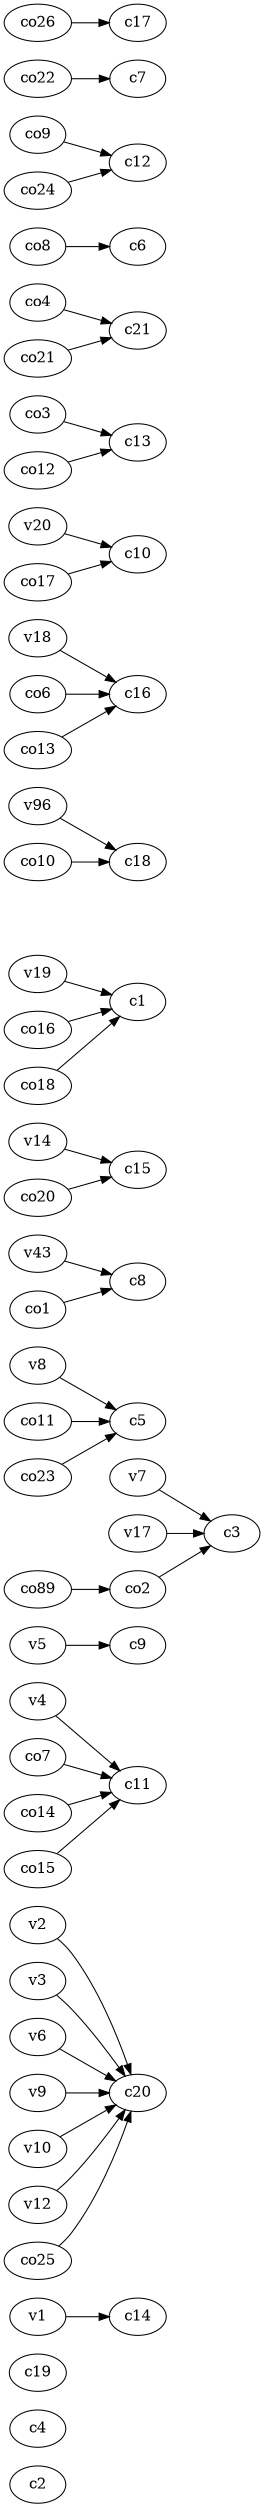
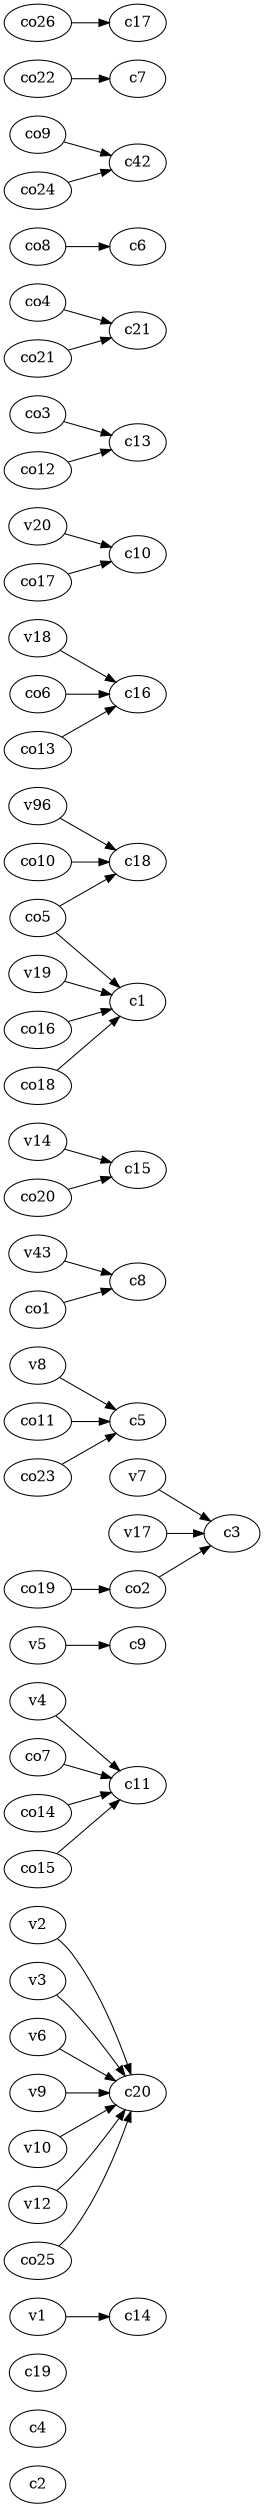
(138, 163) -> (138, 163)
none -> (38, 918)
(38, 1589) -> (38, 1589)
